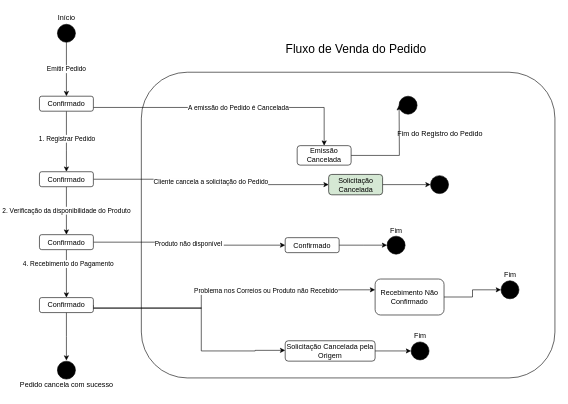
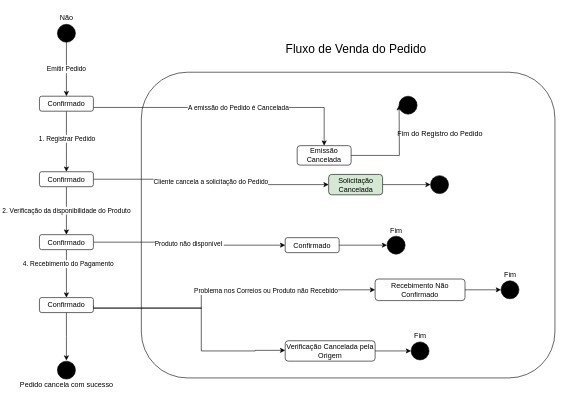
(67, 18) -> (67, 18)
(410, 297) -> (420, 290)
(330, 351) -> (330, 351)
